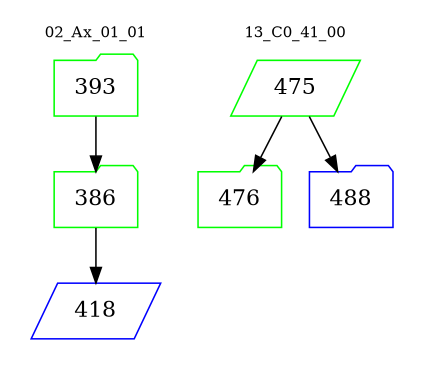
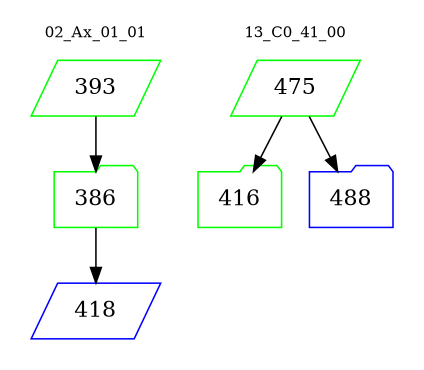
(96, 88) -> (96, 88)
(240, 200) -> (240, 200)
